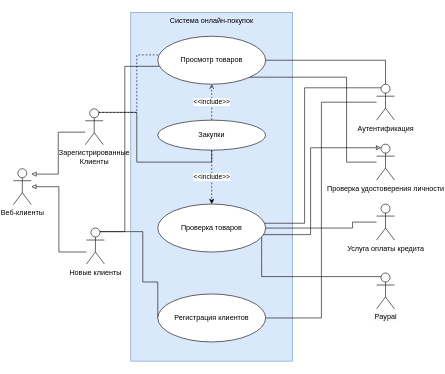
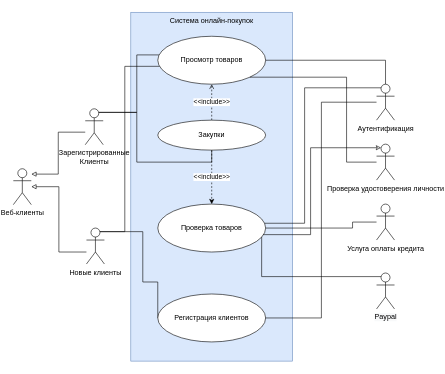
(137, 72) -> (137, 72)
